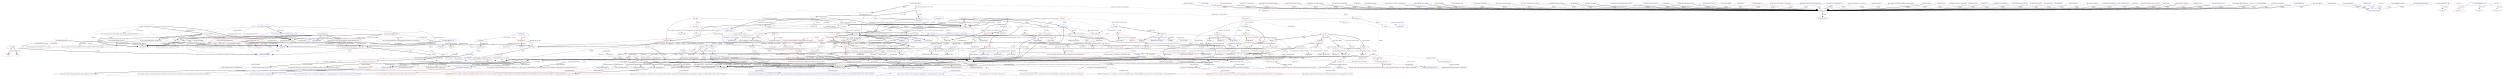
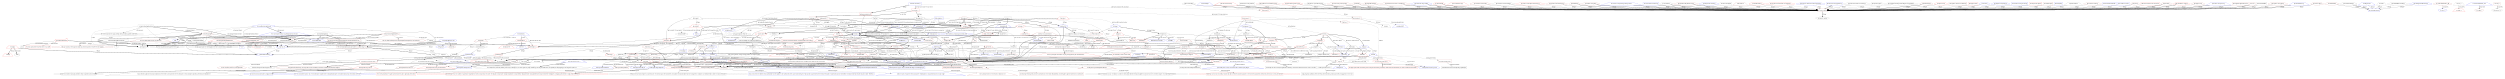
none -> (856, 26)
(1009, 35) -> (939, 32)
(439, 38) -> (355, 45)
(589, 59) -> (641, 51)
(387, 68) -> none
